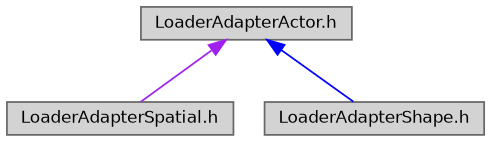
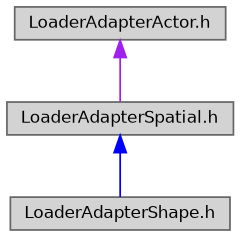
(317, 76) -> (120, 175)
